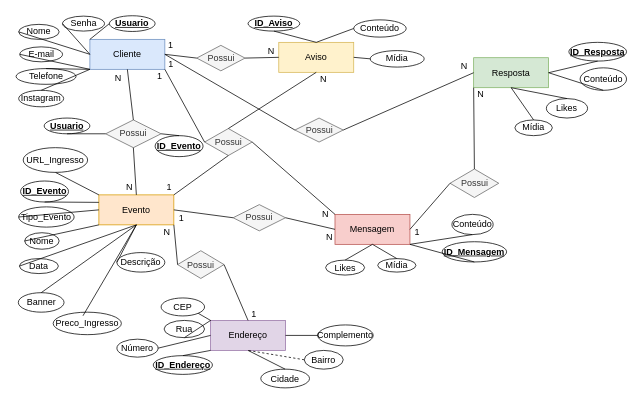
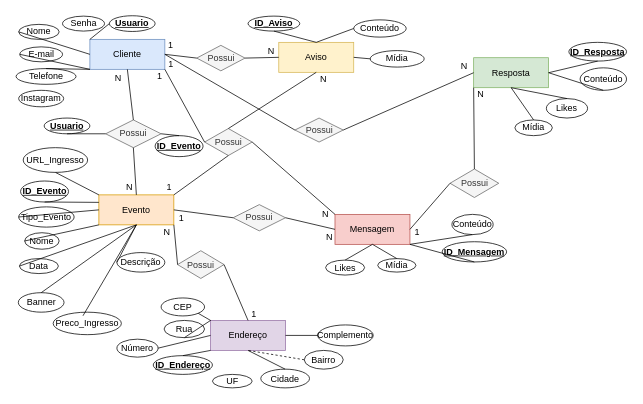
(76, 39) -> none
(65, 80) -> none
none -> (232, 381)
